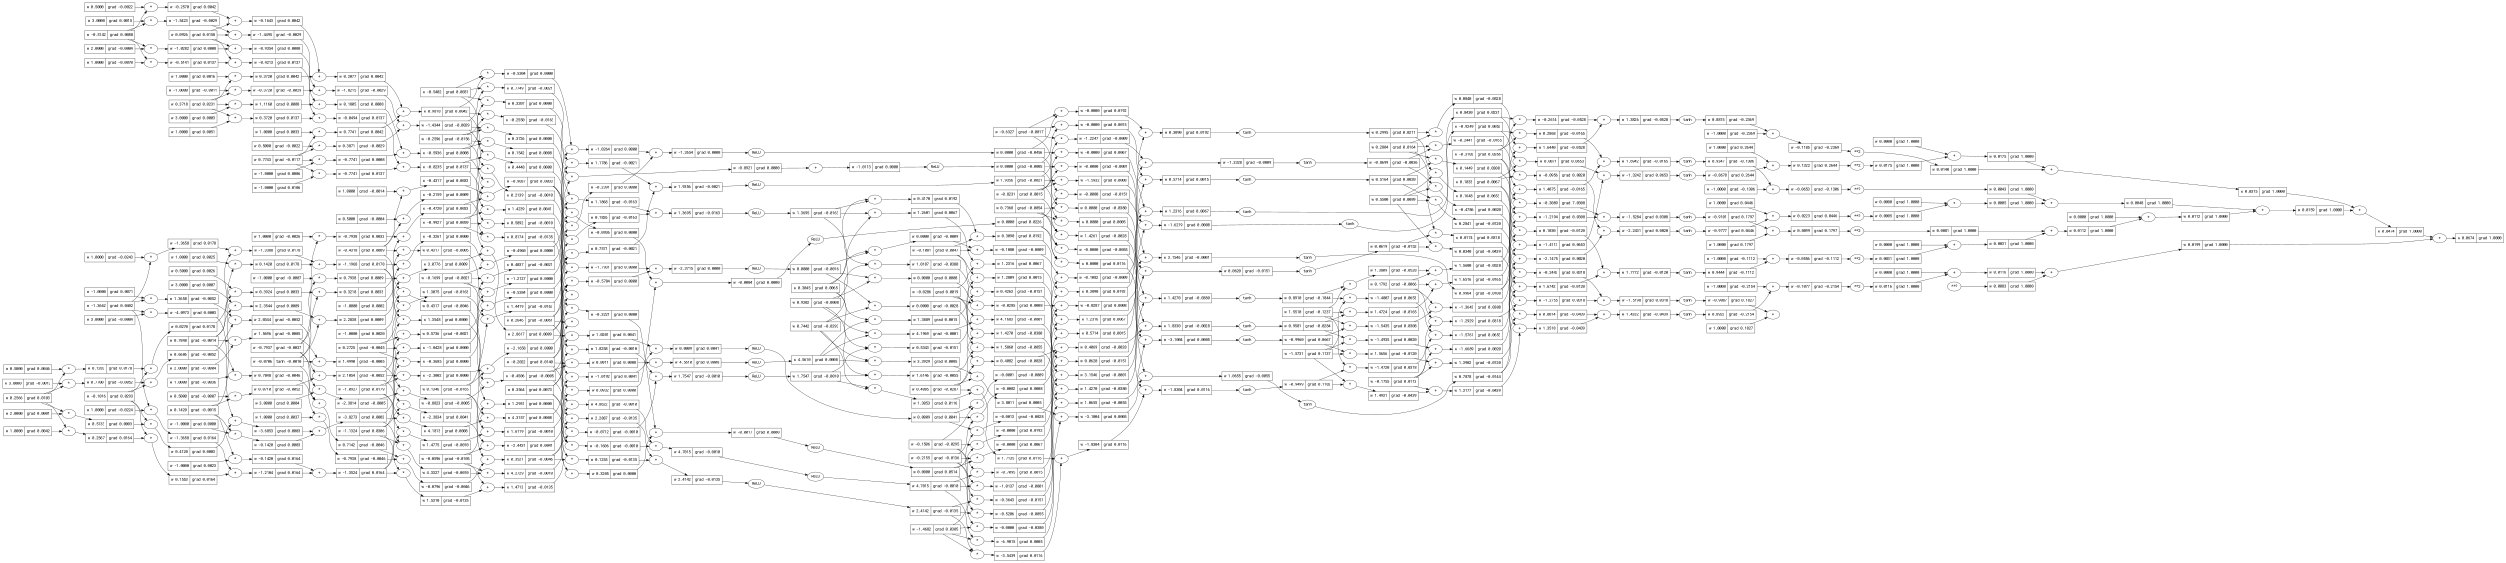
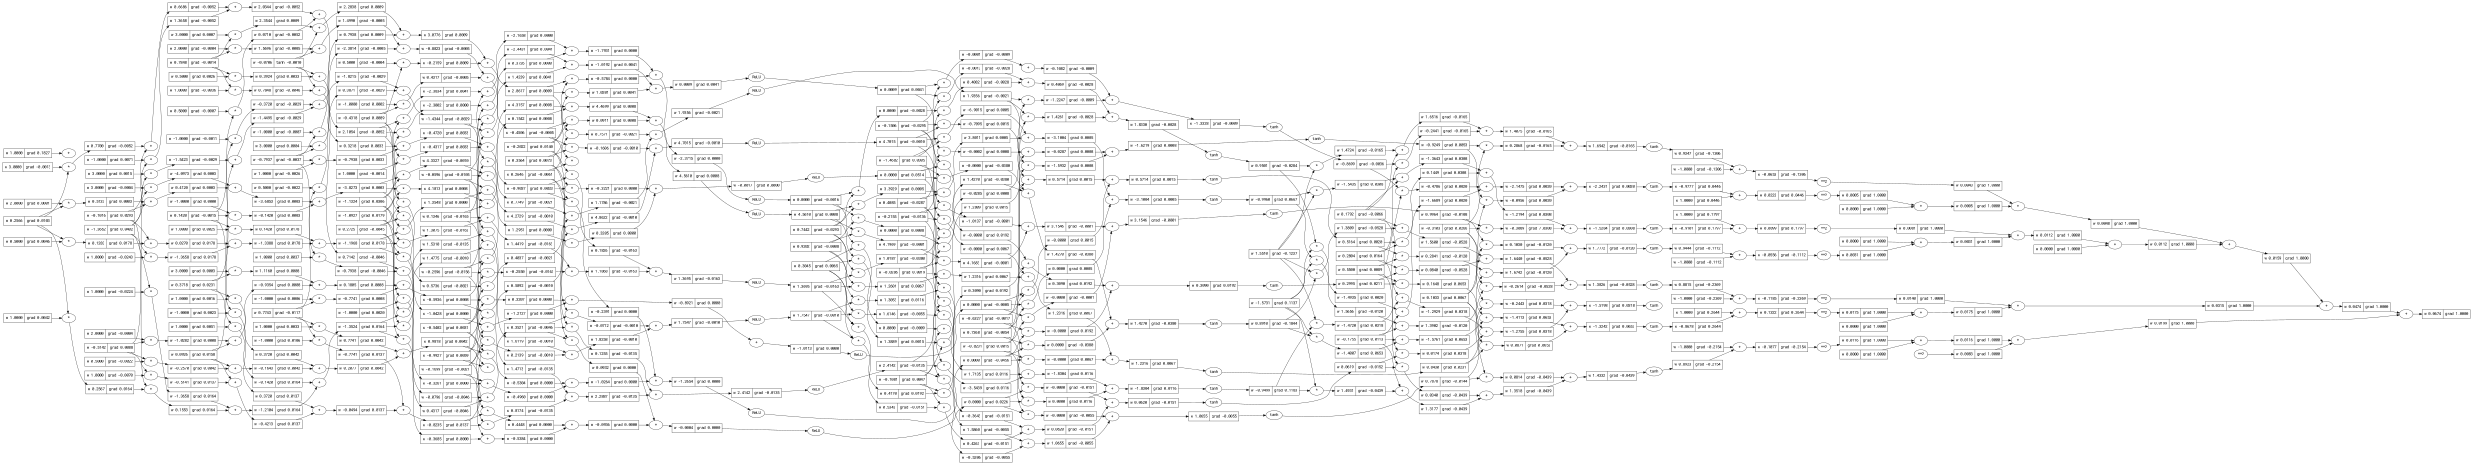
none -> (614, 107)
(1019, 250) -> none
(1731, 301) -> none
